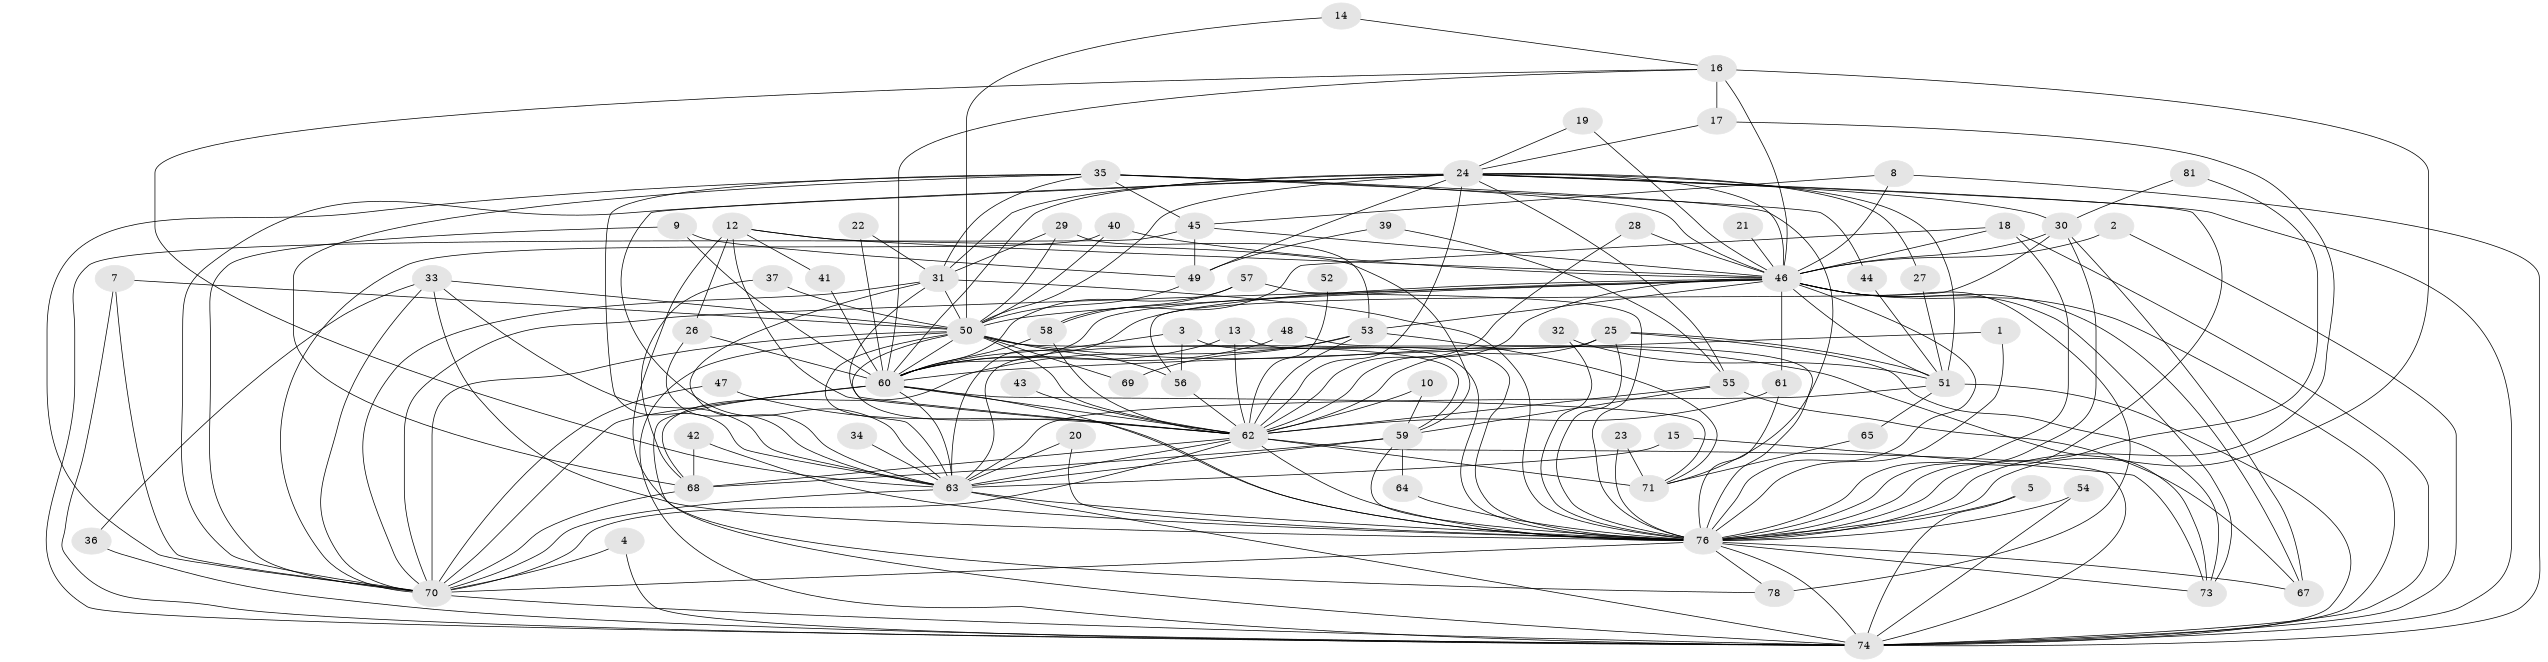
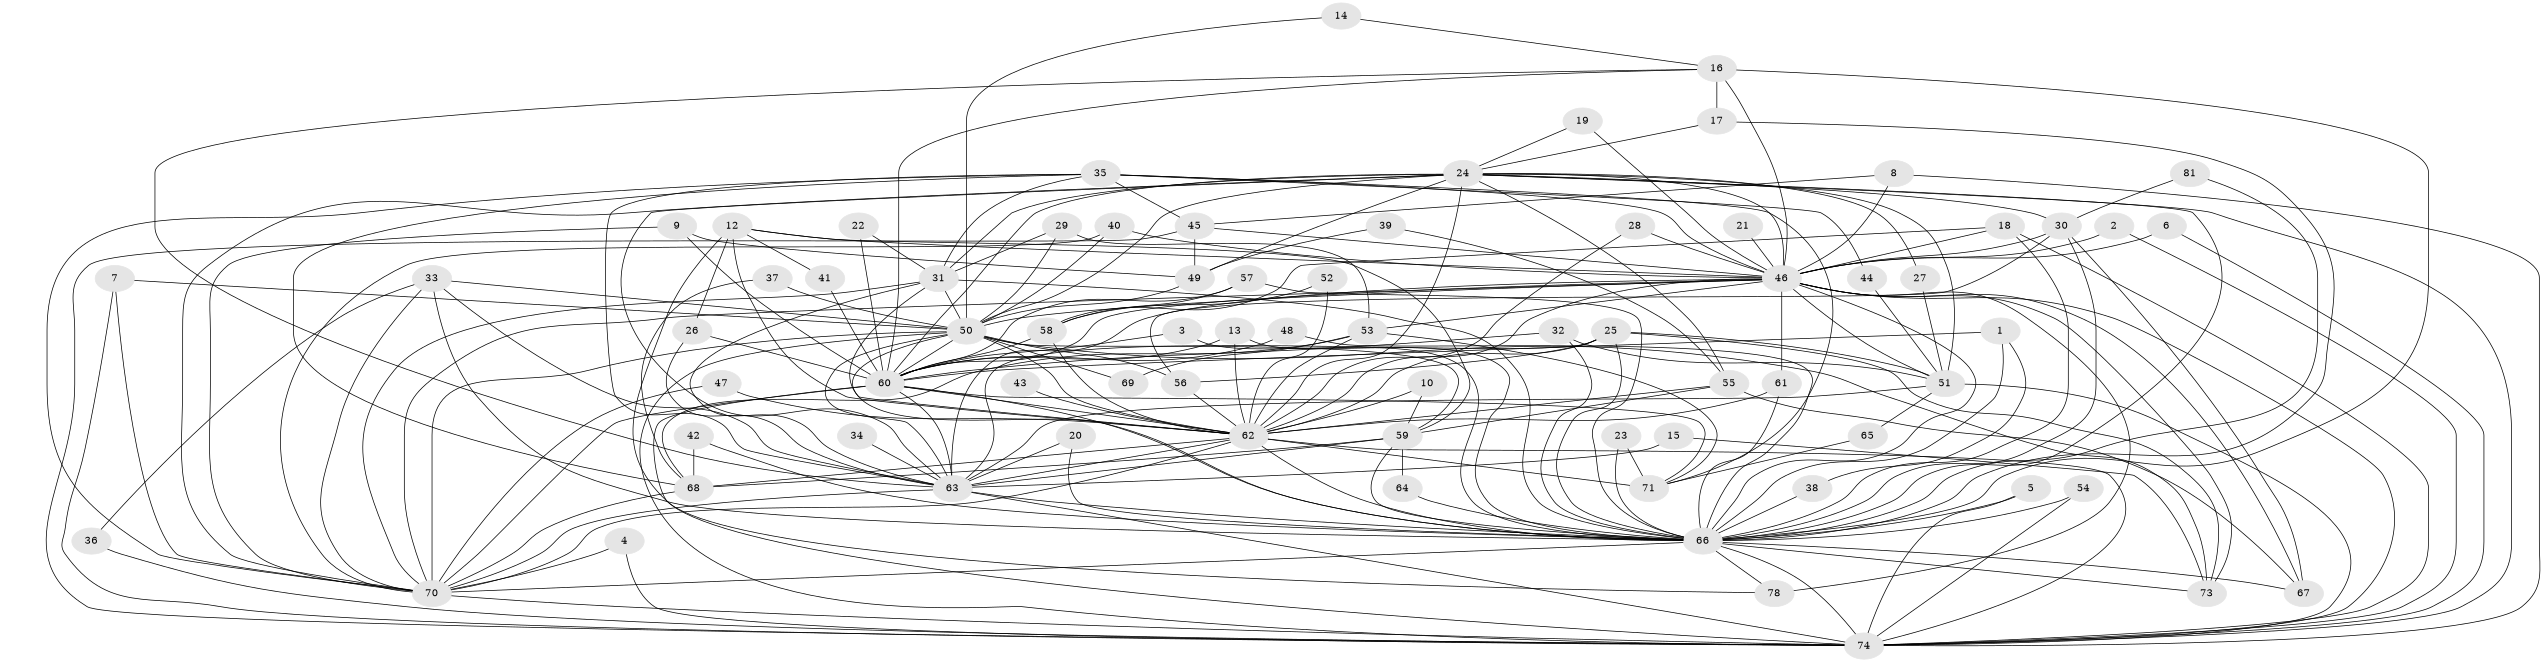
none -> (2167, 226)
none -> (1187, 305)
none -> (1221, 353)
(1182, 357) -> (1389, 369)
none -> (1812, 489)
(1703, 541) -> (1703, 541)
